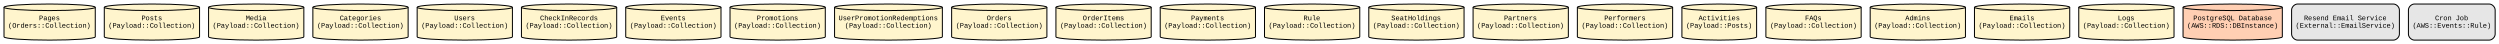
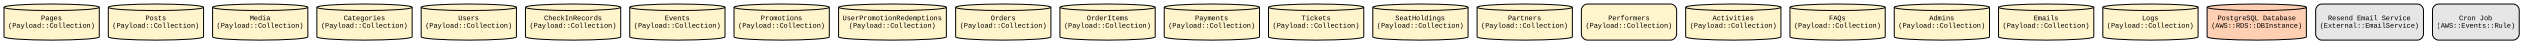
(50, 22) -> (52, 22)
(1312, 22) -> (1316, 22)
(1625, 22) -> (1629, 22)
(1719, 22) -> (1733, 22)
